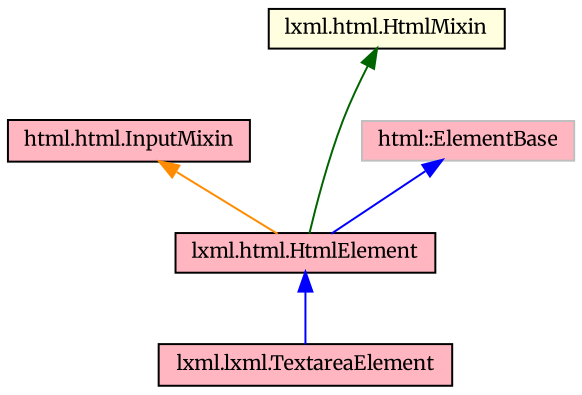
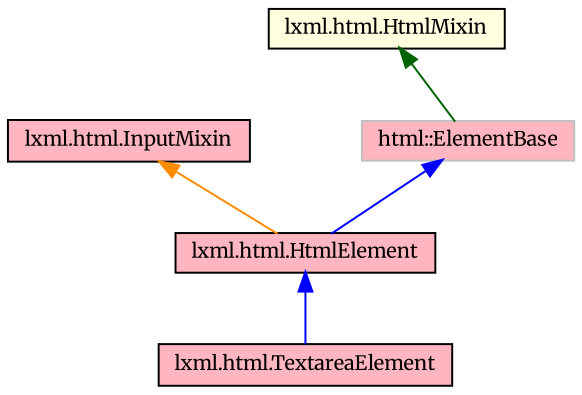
(129, 141) -> (129, 141)
(333, 148) -> (433, 93)
(305, 365) -> (305, 365)
